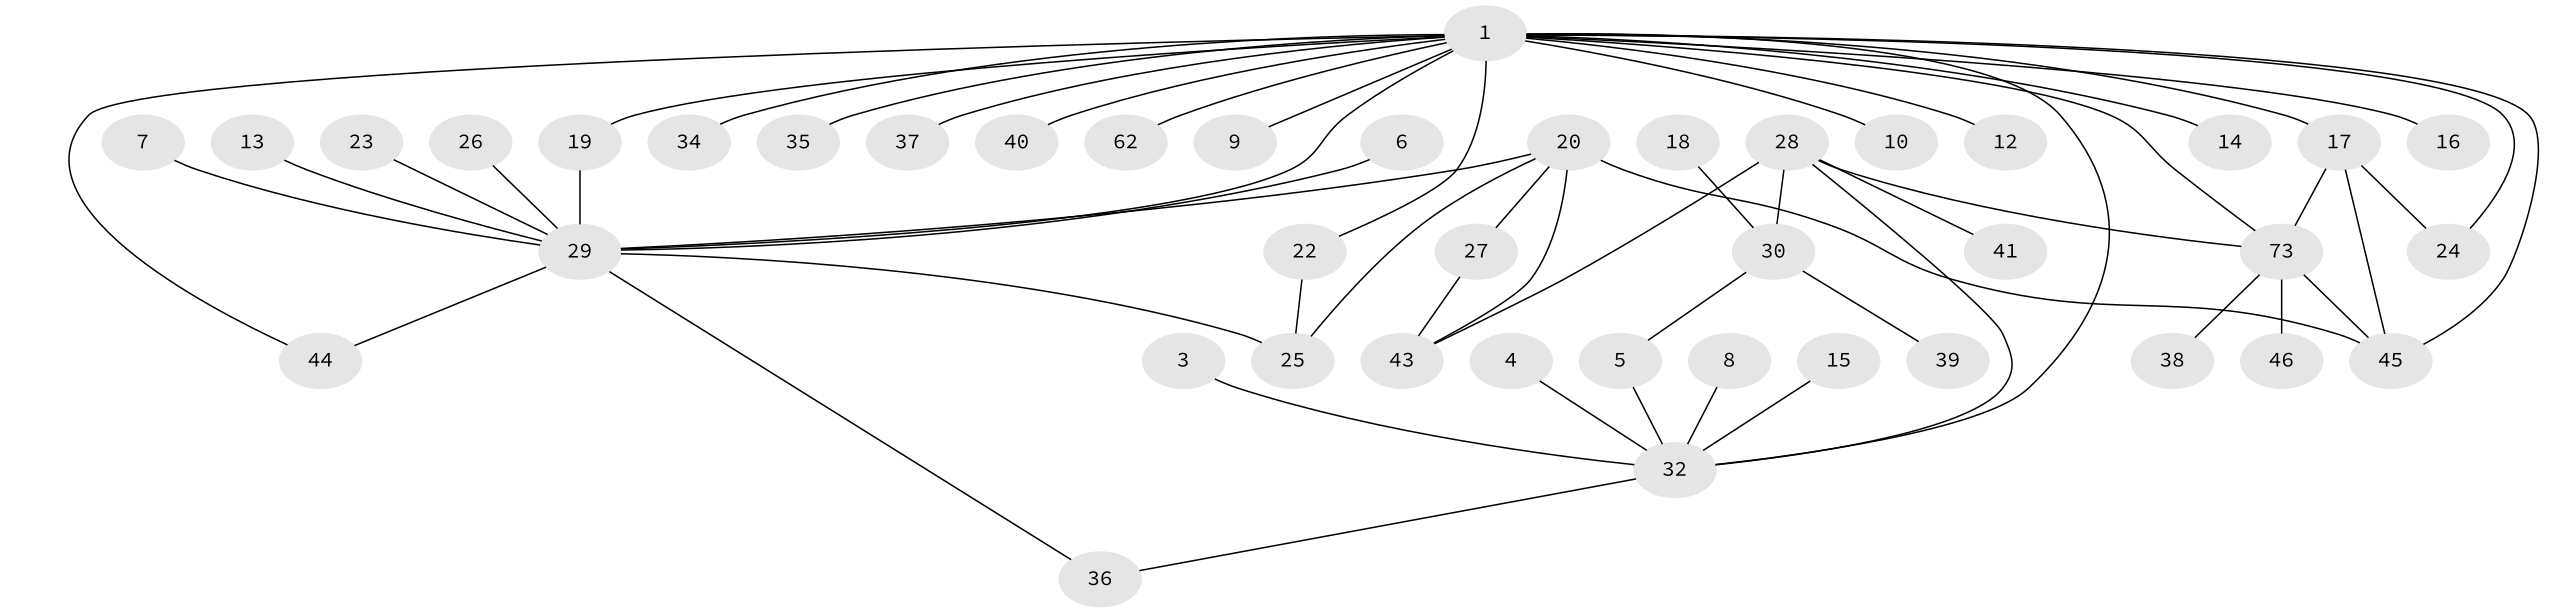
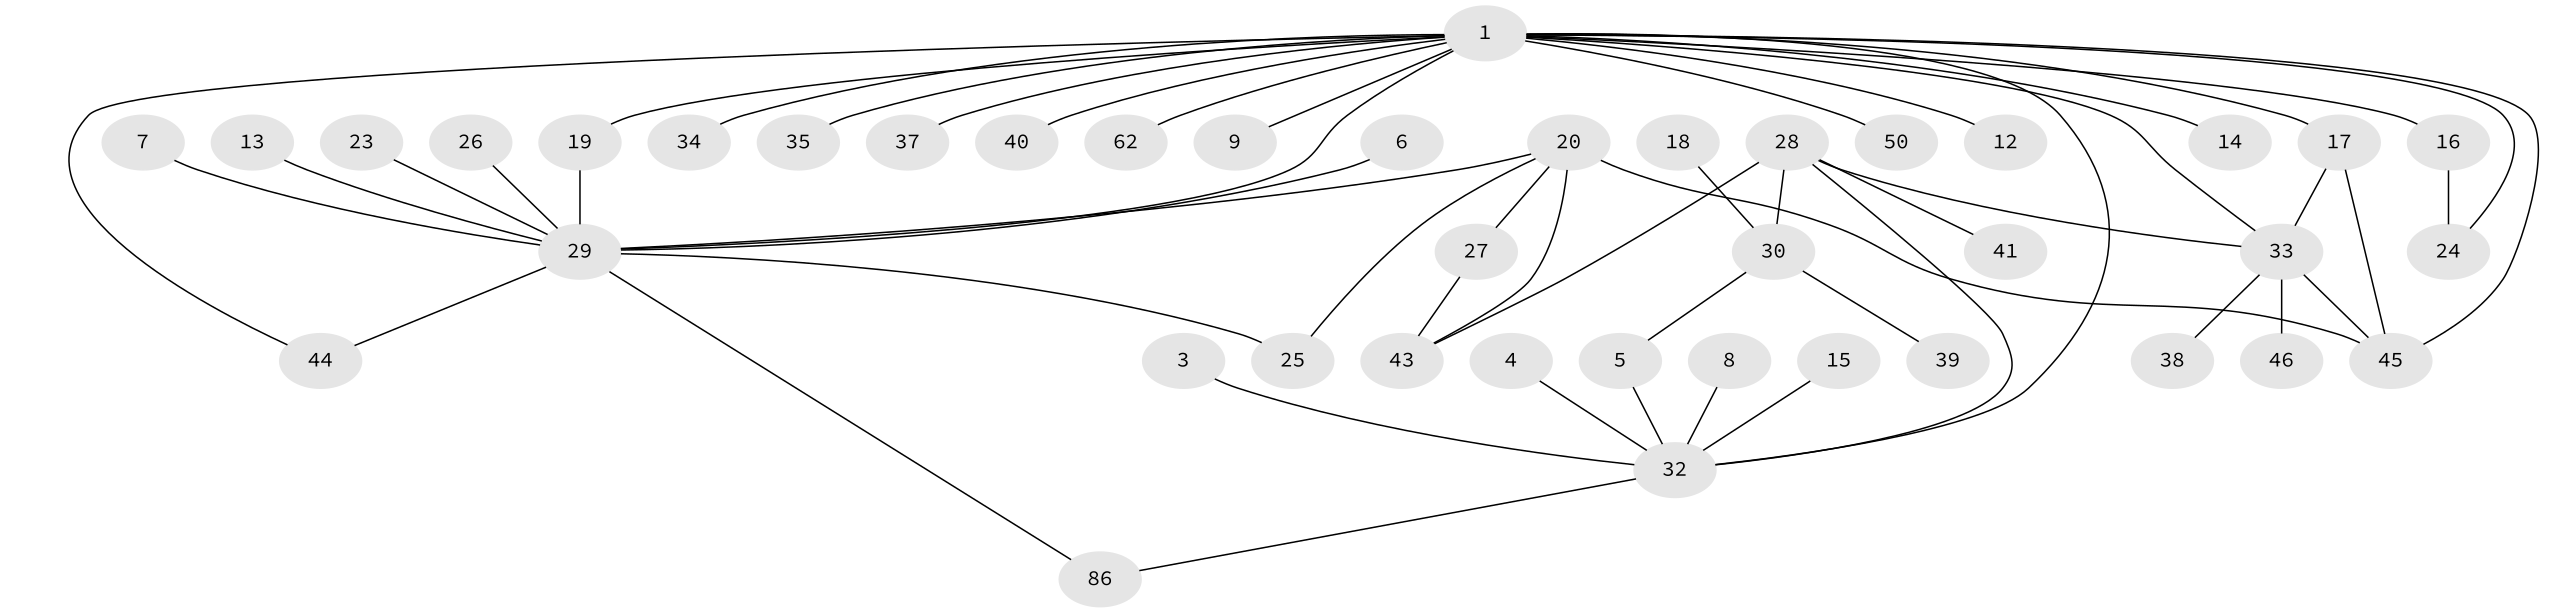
(1896, 143) -> (1896, 143)
(2394, 197) -> (2449, 197)
(1305, 252) -> none
(2282, 252) -> (2282, 252)
(1100, 579) -> (1100, 579)
